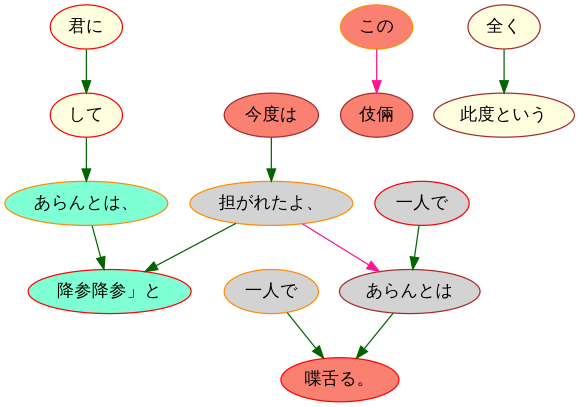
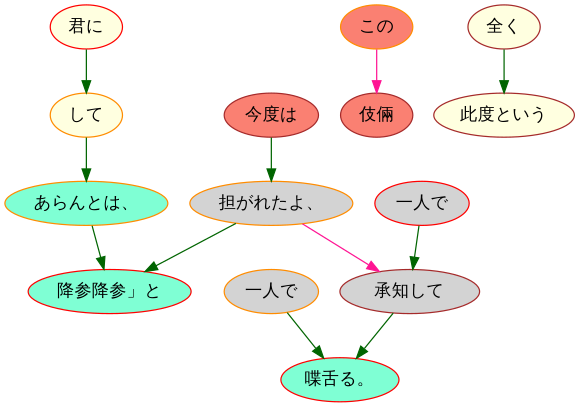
(86, 115) -> (86, 115)
(410, 292) -> (410, 292)
(340, 380) -> (340, 380)
